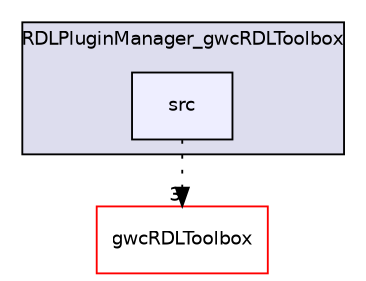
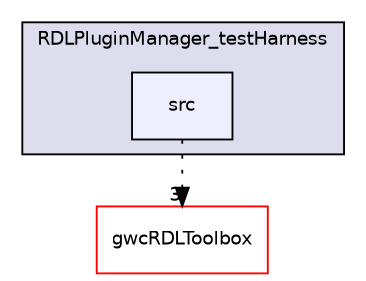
(183, 40) -> (183, 40)
